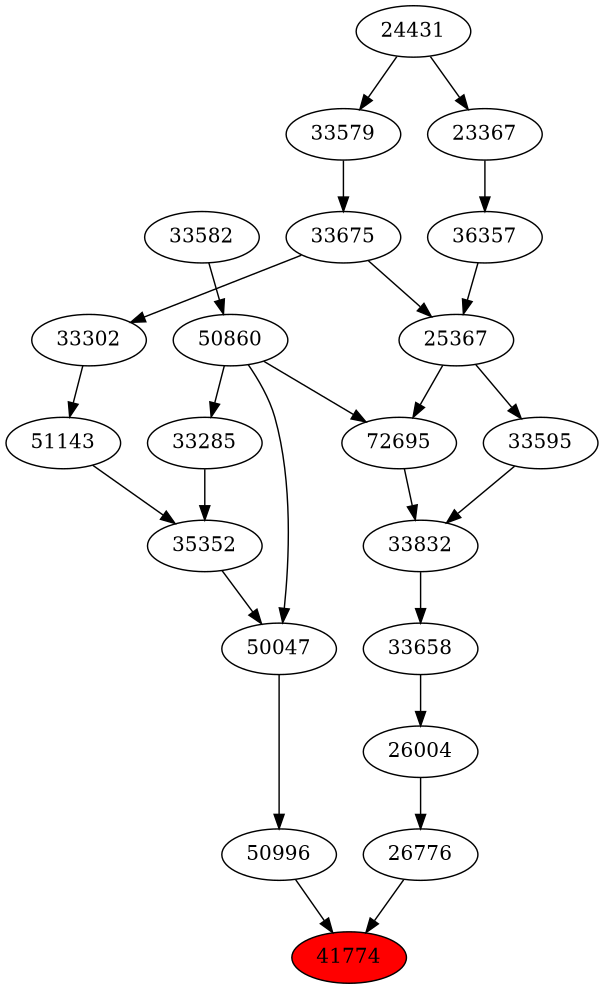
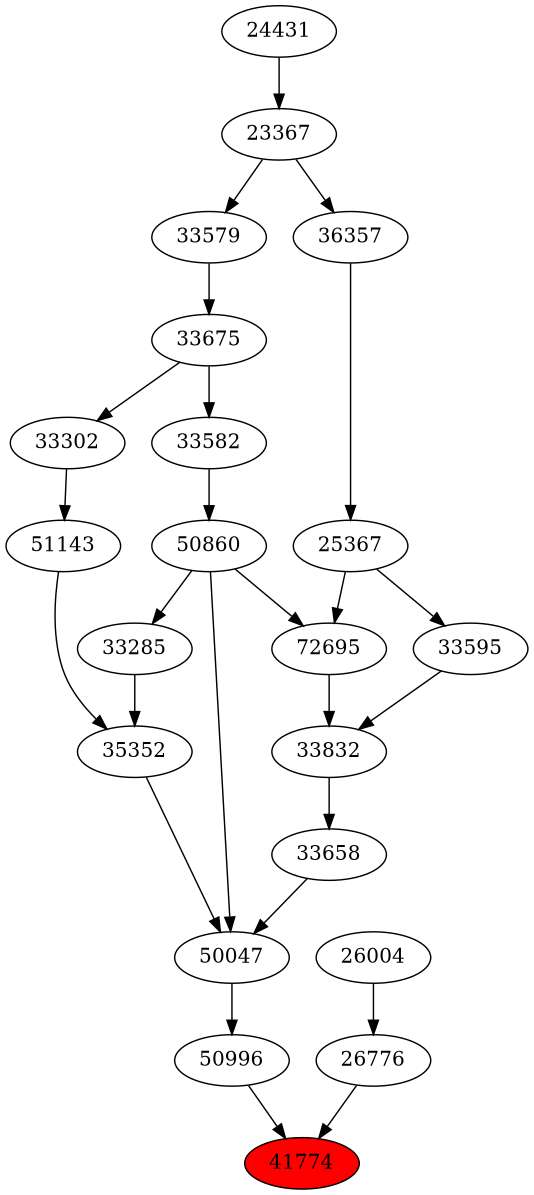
(383, 77) -> (248, 180)
(394, 284) -> (209, 385)
(421, 693) -> (286, 901)
